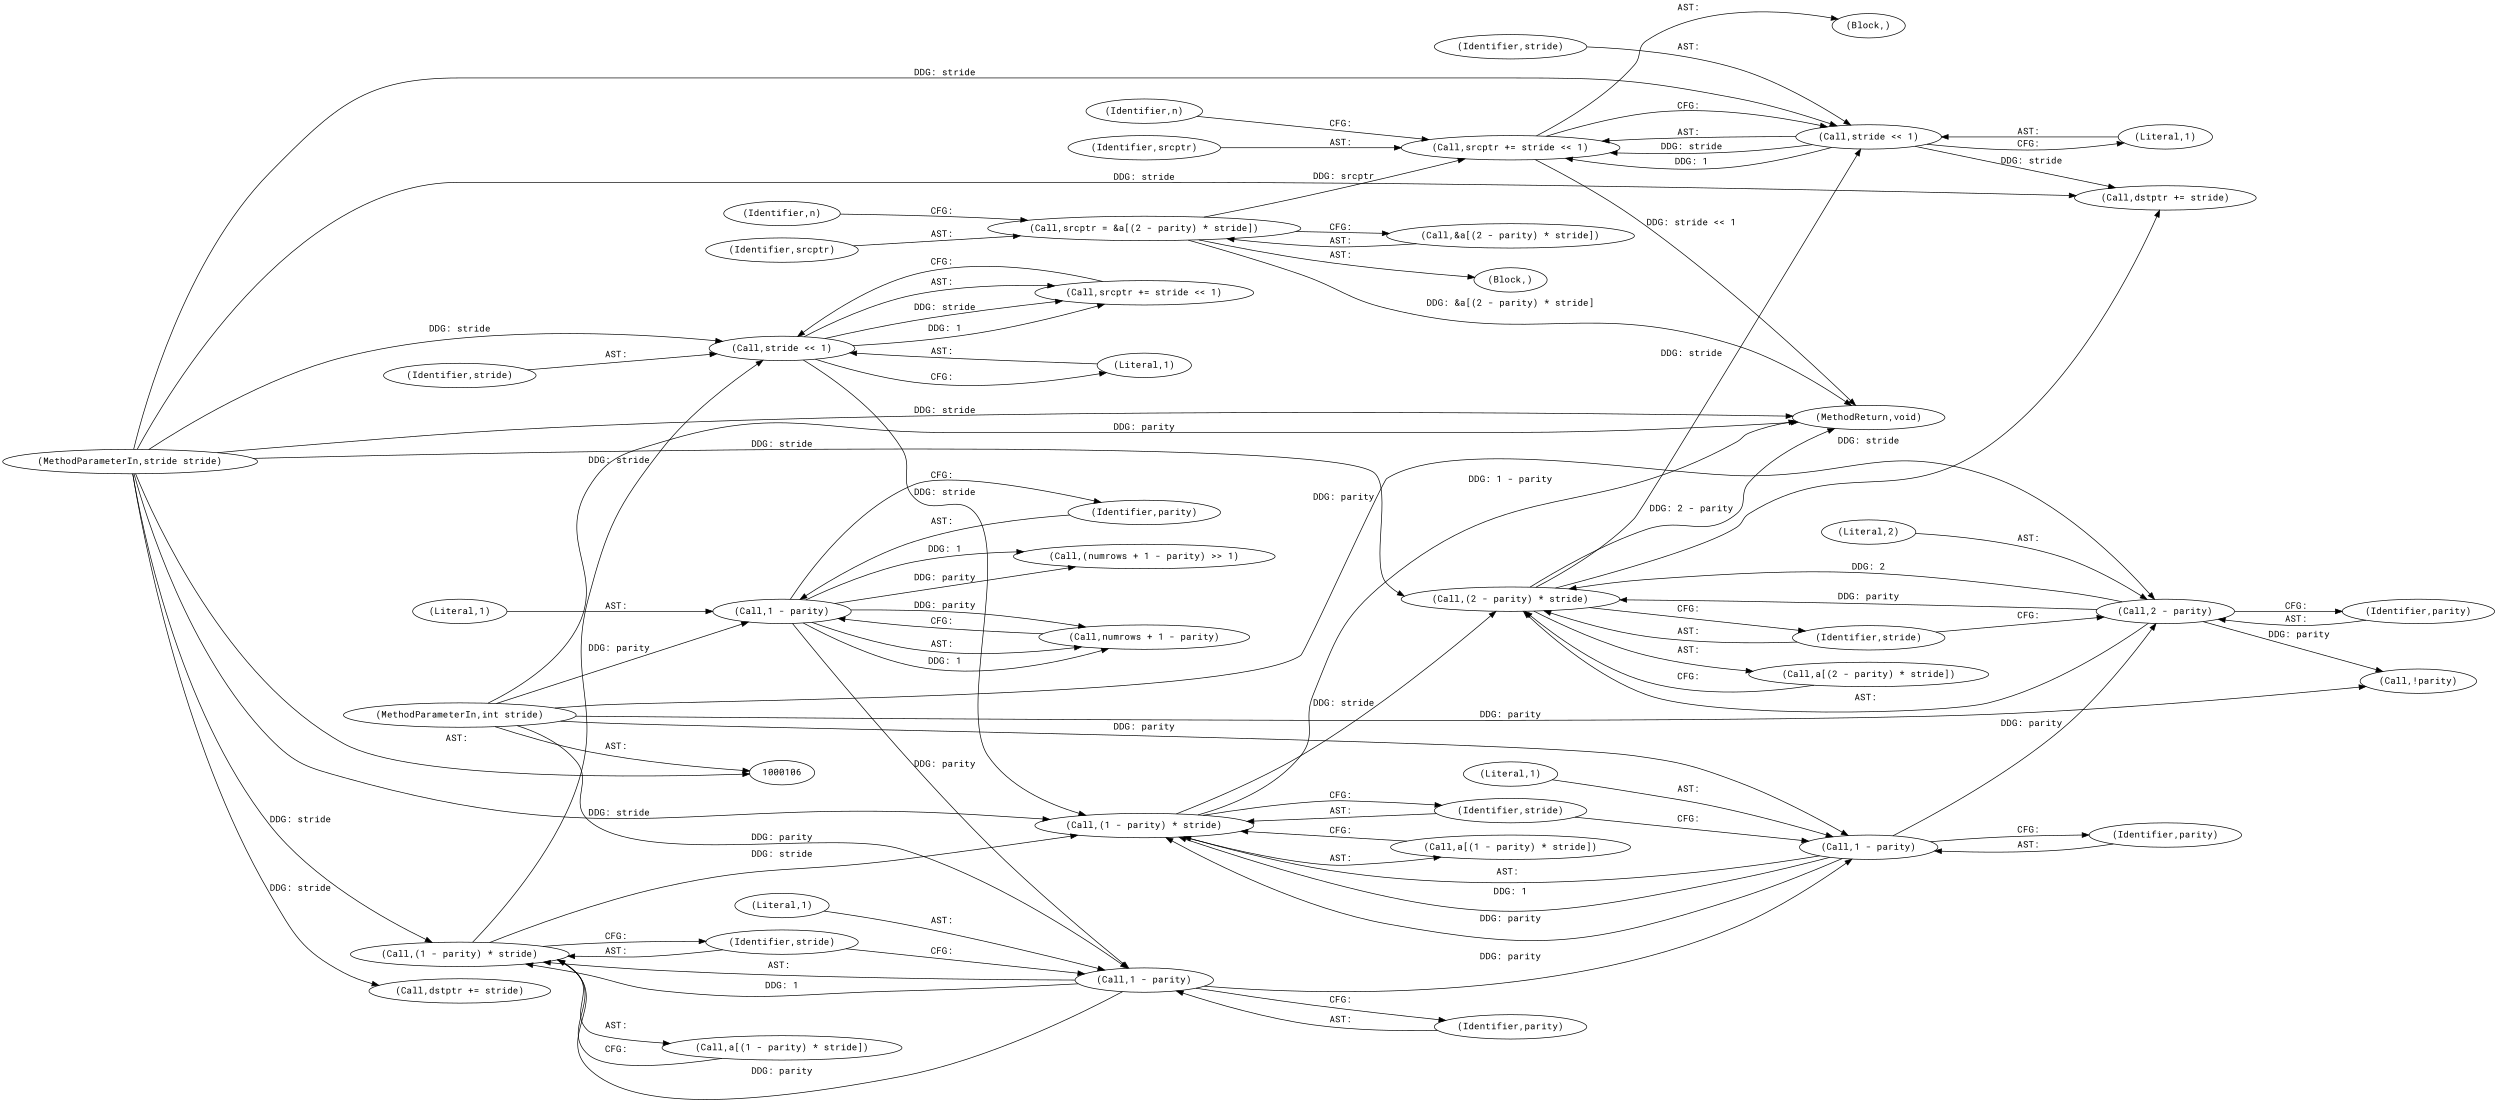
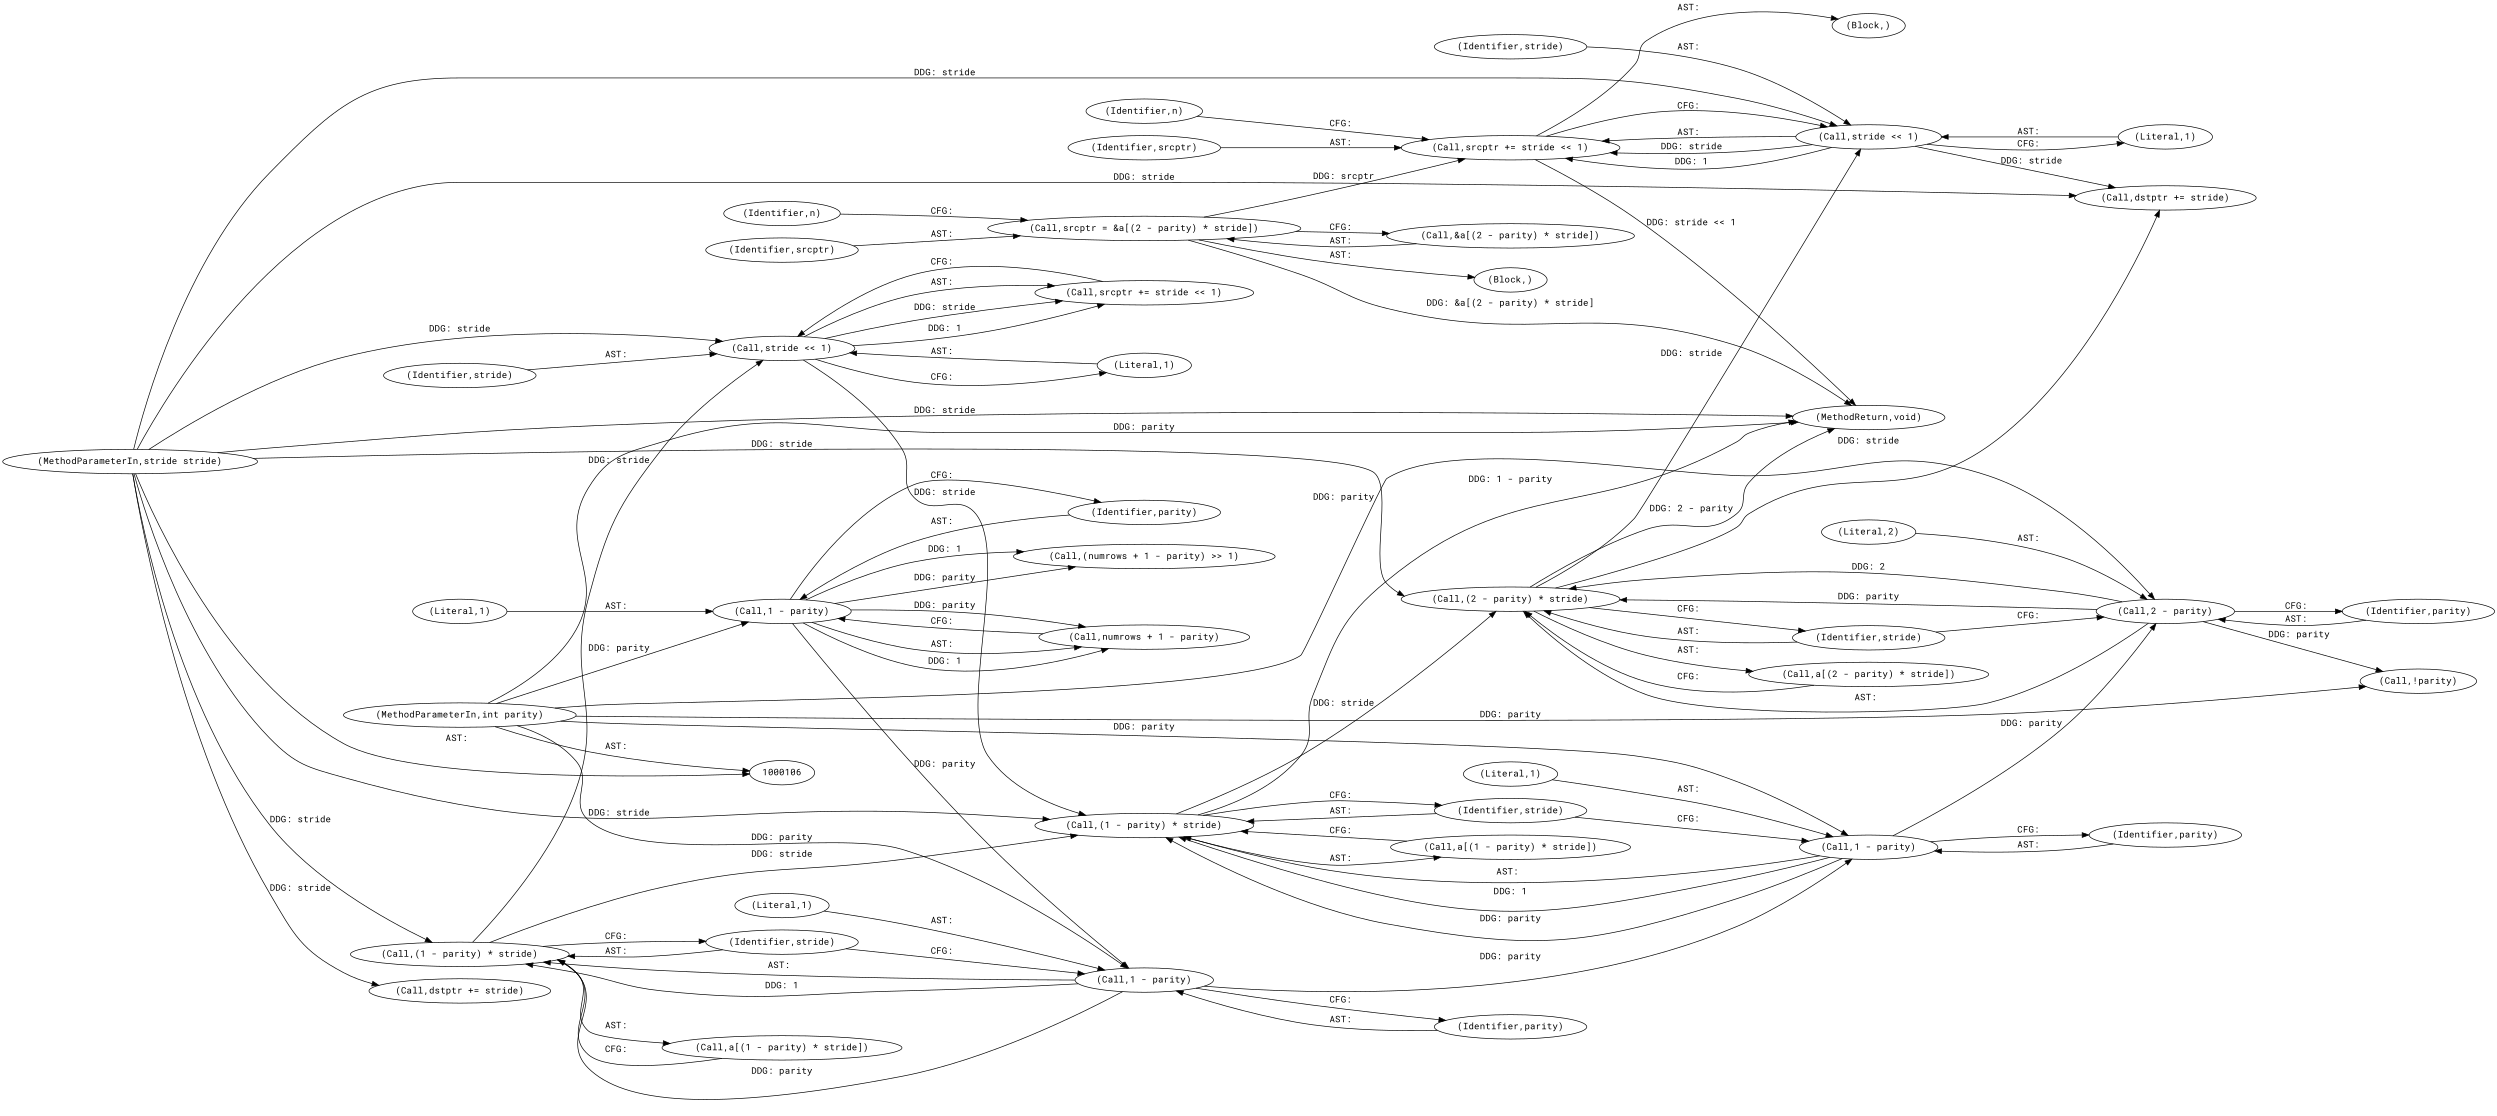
(460, 715) -> (460, 715)
